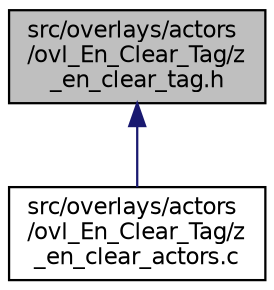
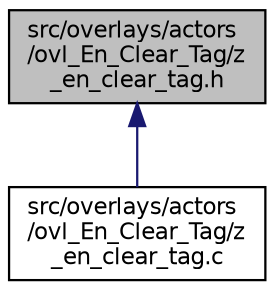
(137, 234) -> (137, 234)
